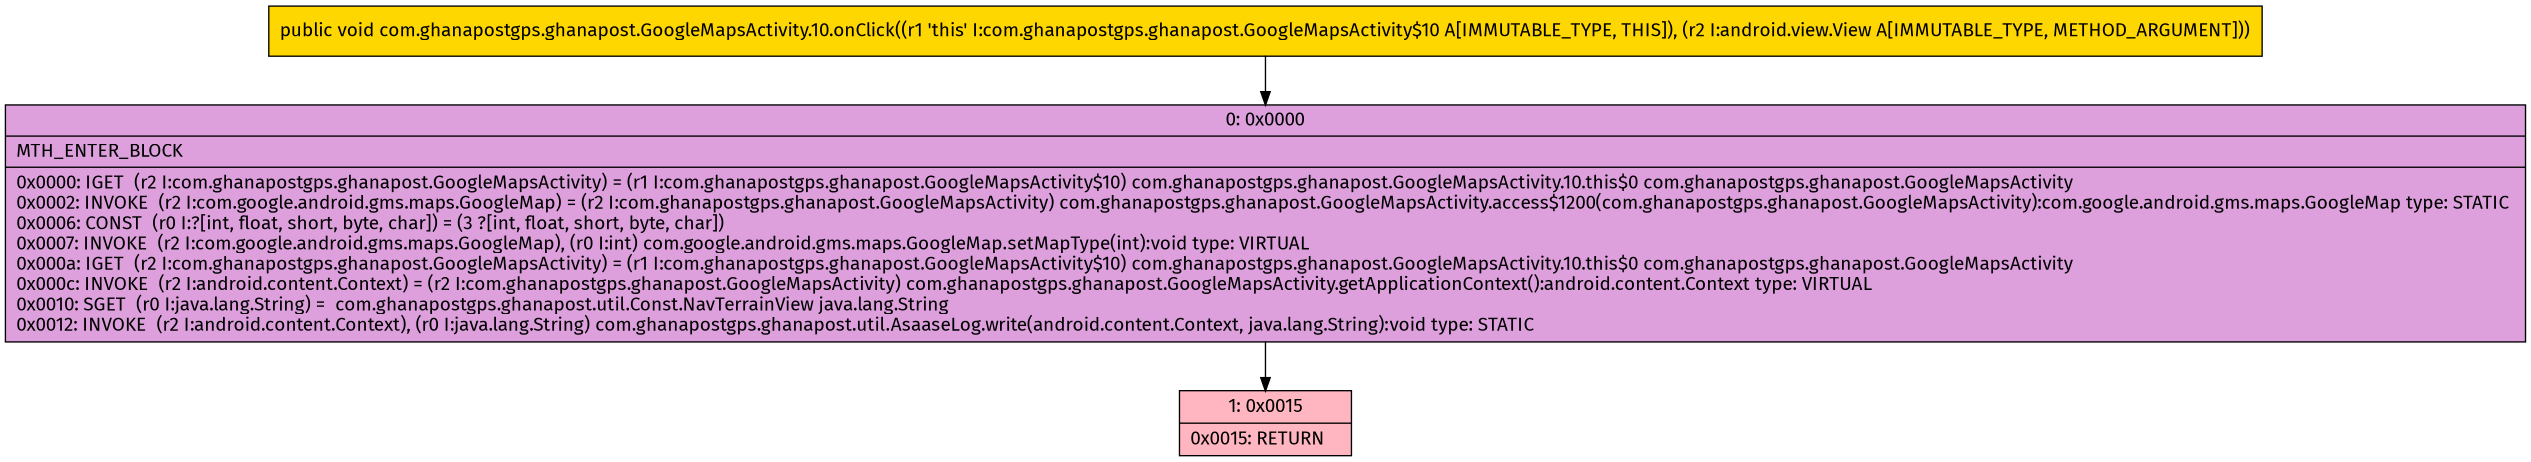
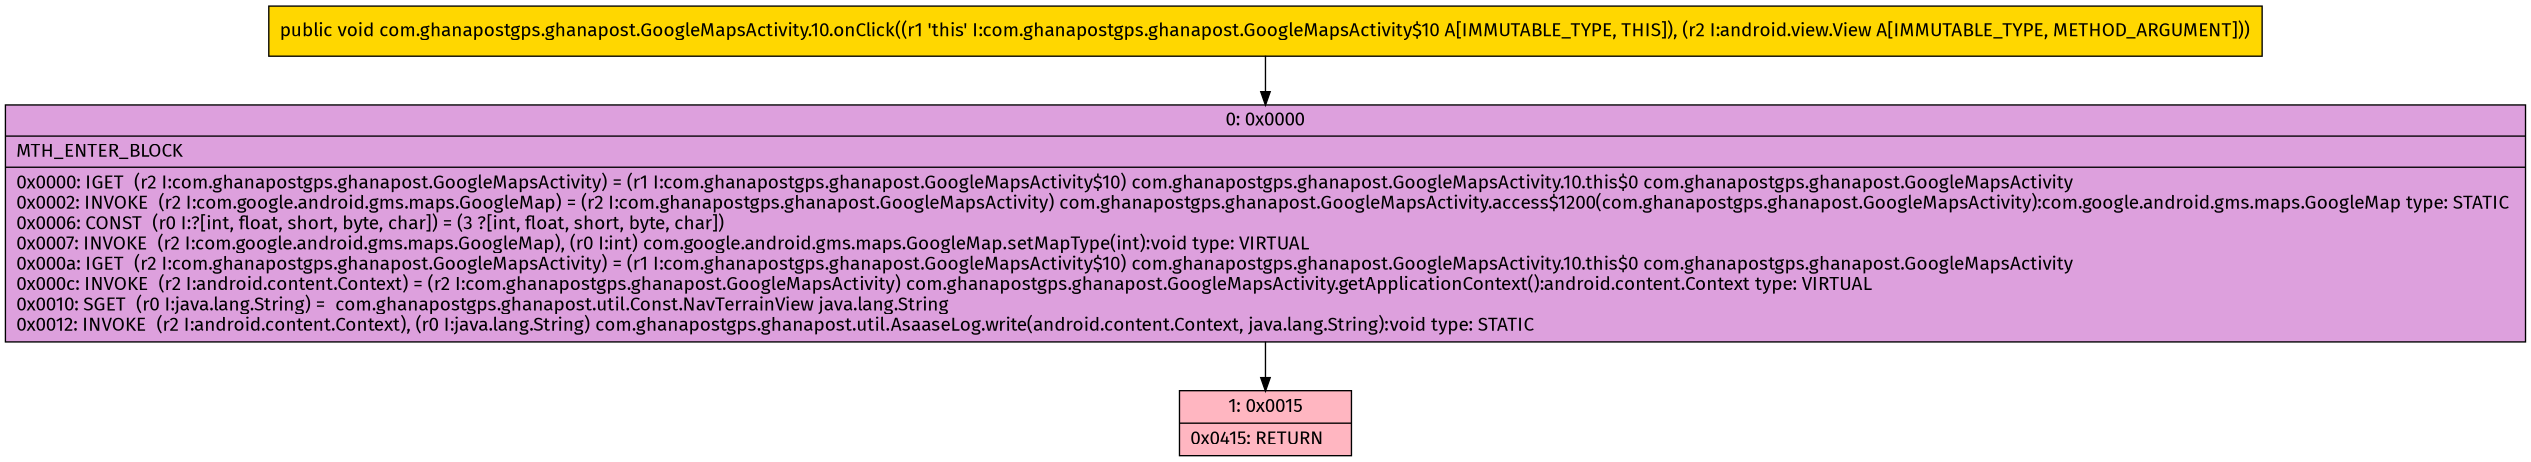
(1265, 439) -> (1265, 439)
